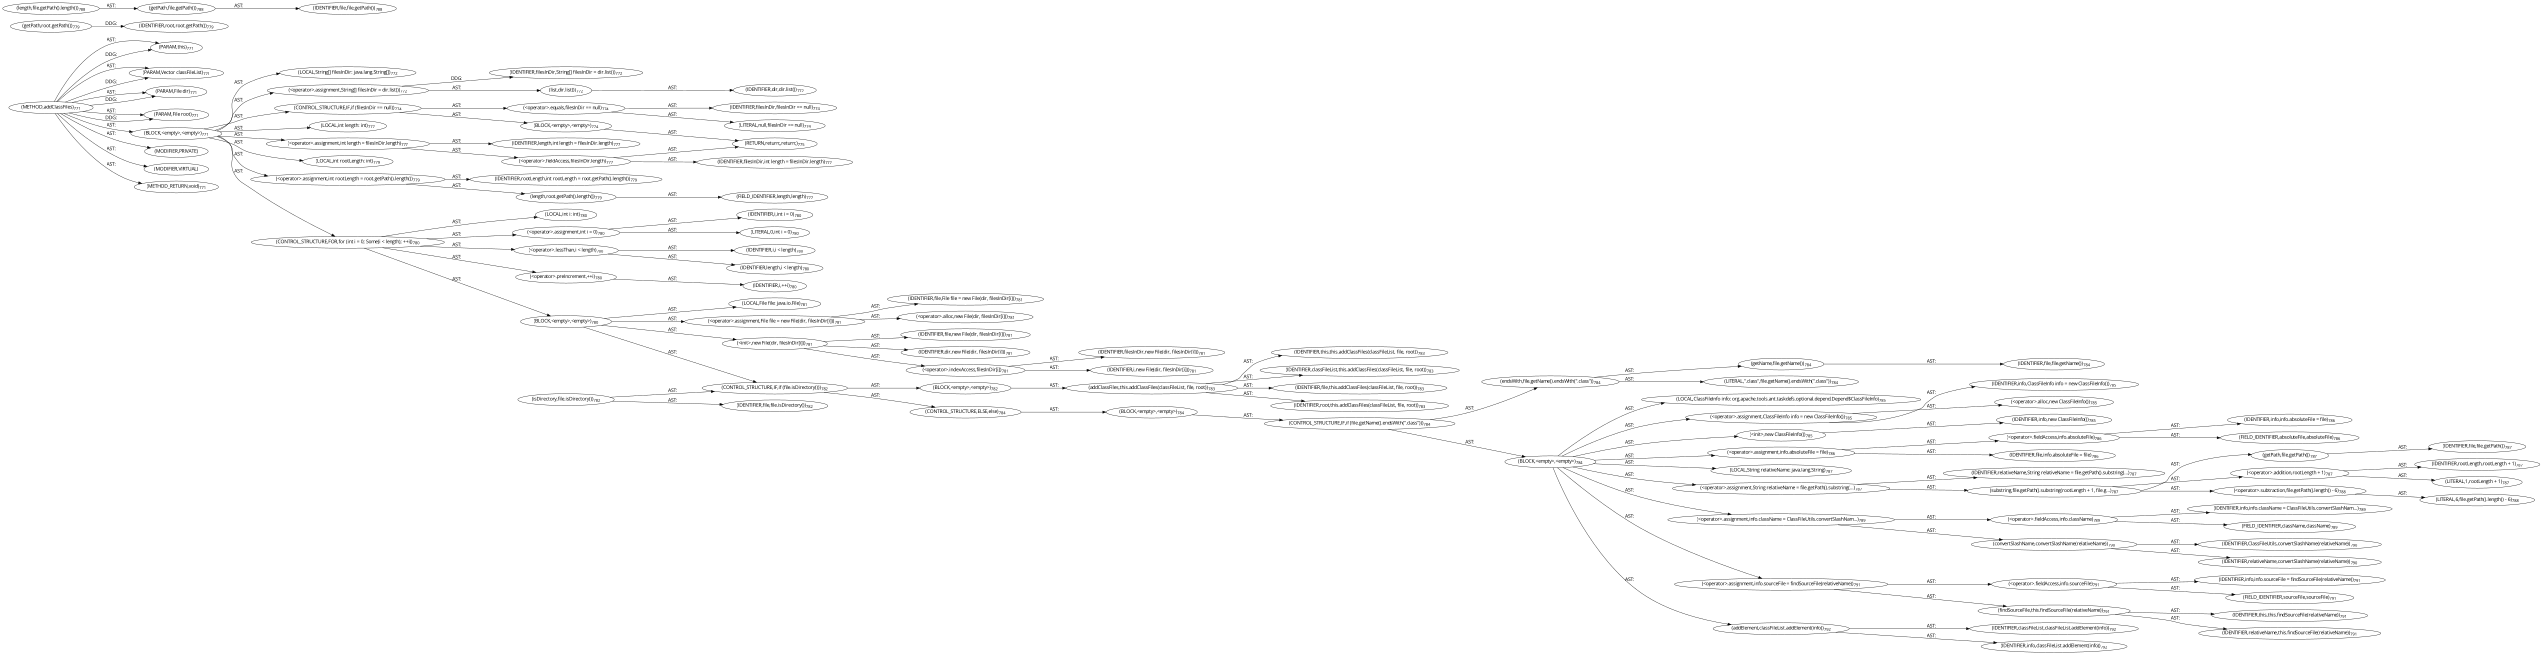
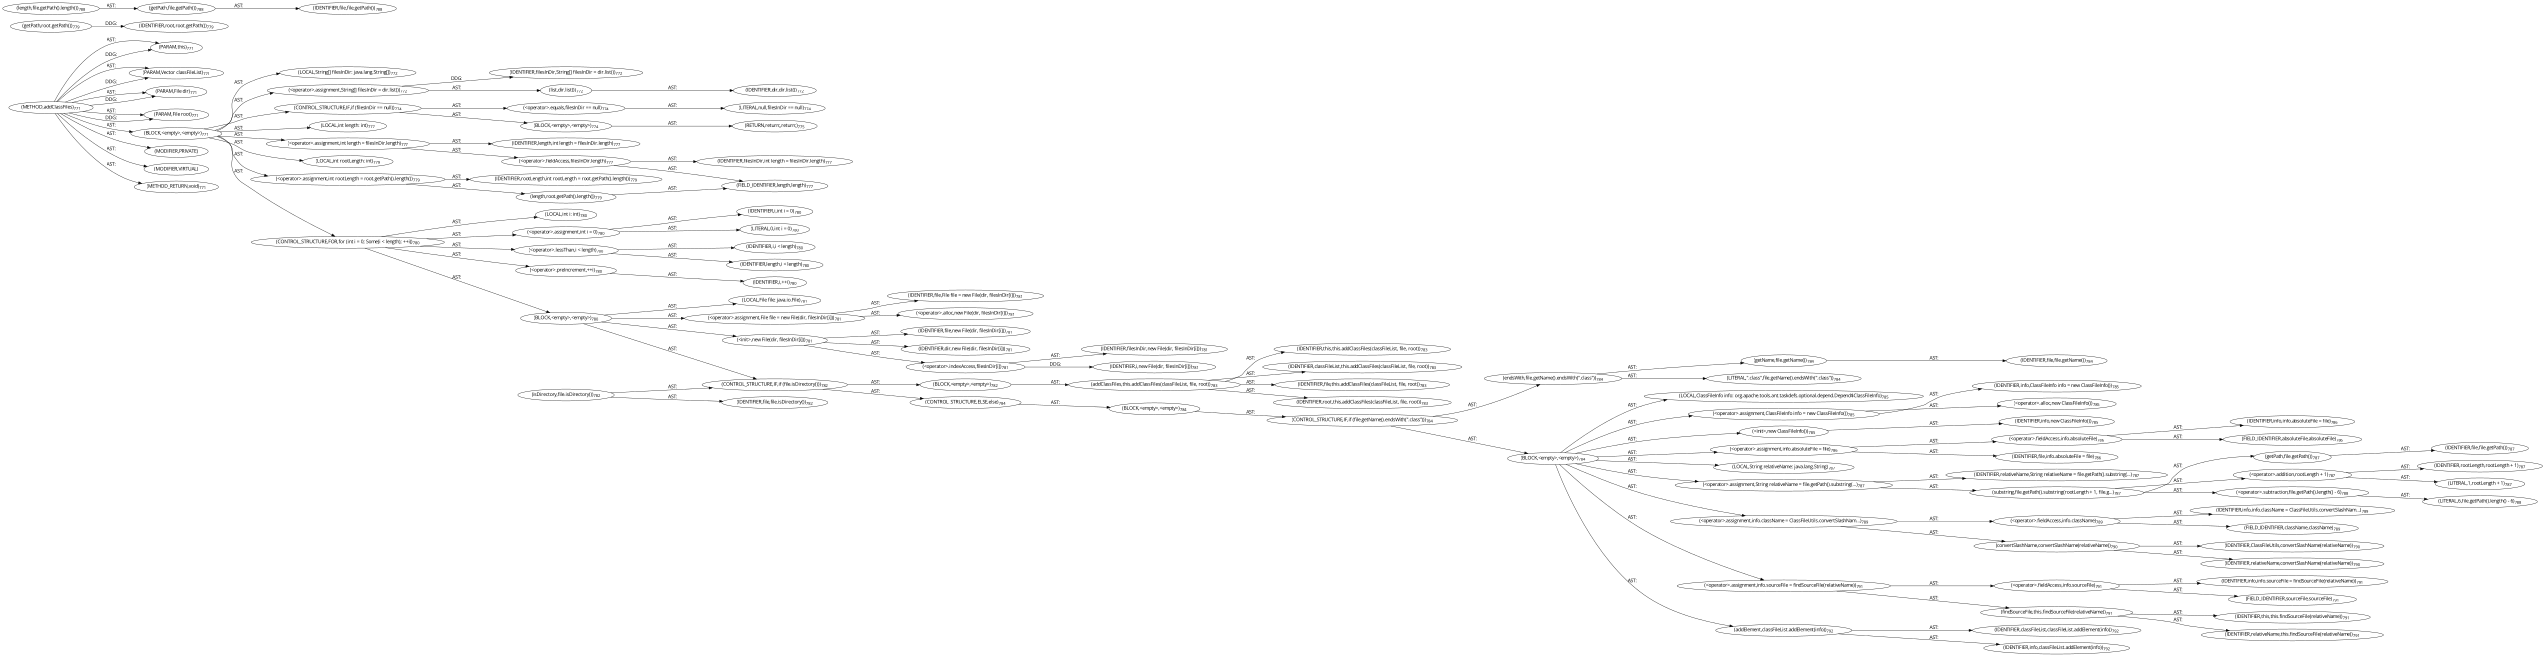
(775, 108) -> none
(674, 152) -> (677, 172)
(1055, 368) -> (1056, 365)
